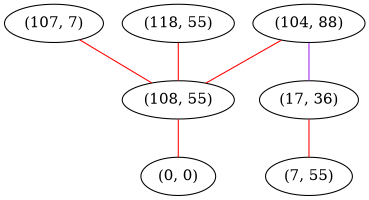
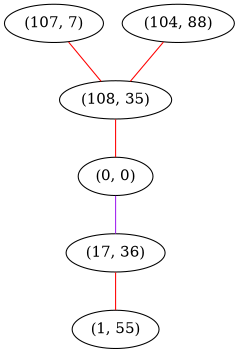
(178, 23) -> none
(309, 62) -> (116, 215)
(178, 100) -> (116, 100)
(309, 176) -> (116, 329)
